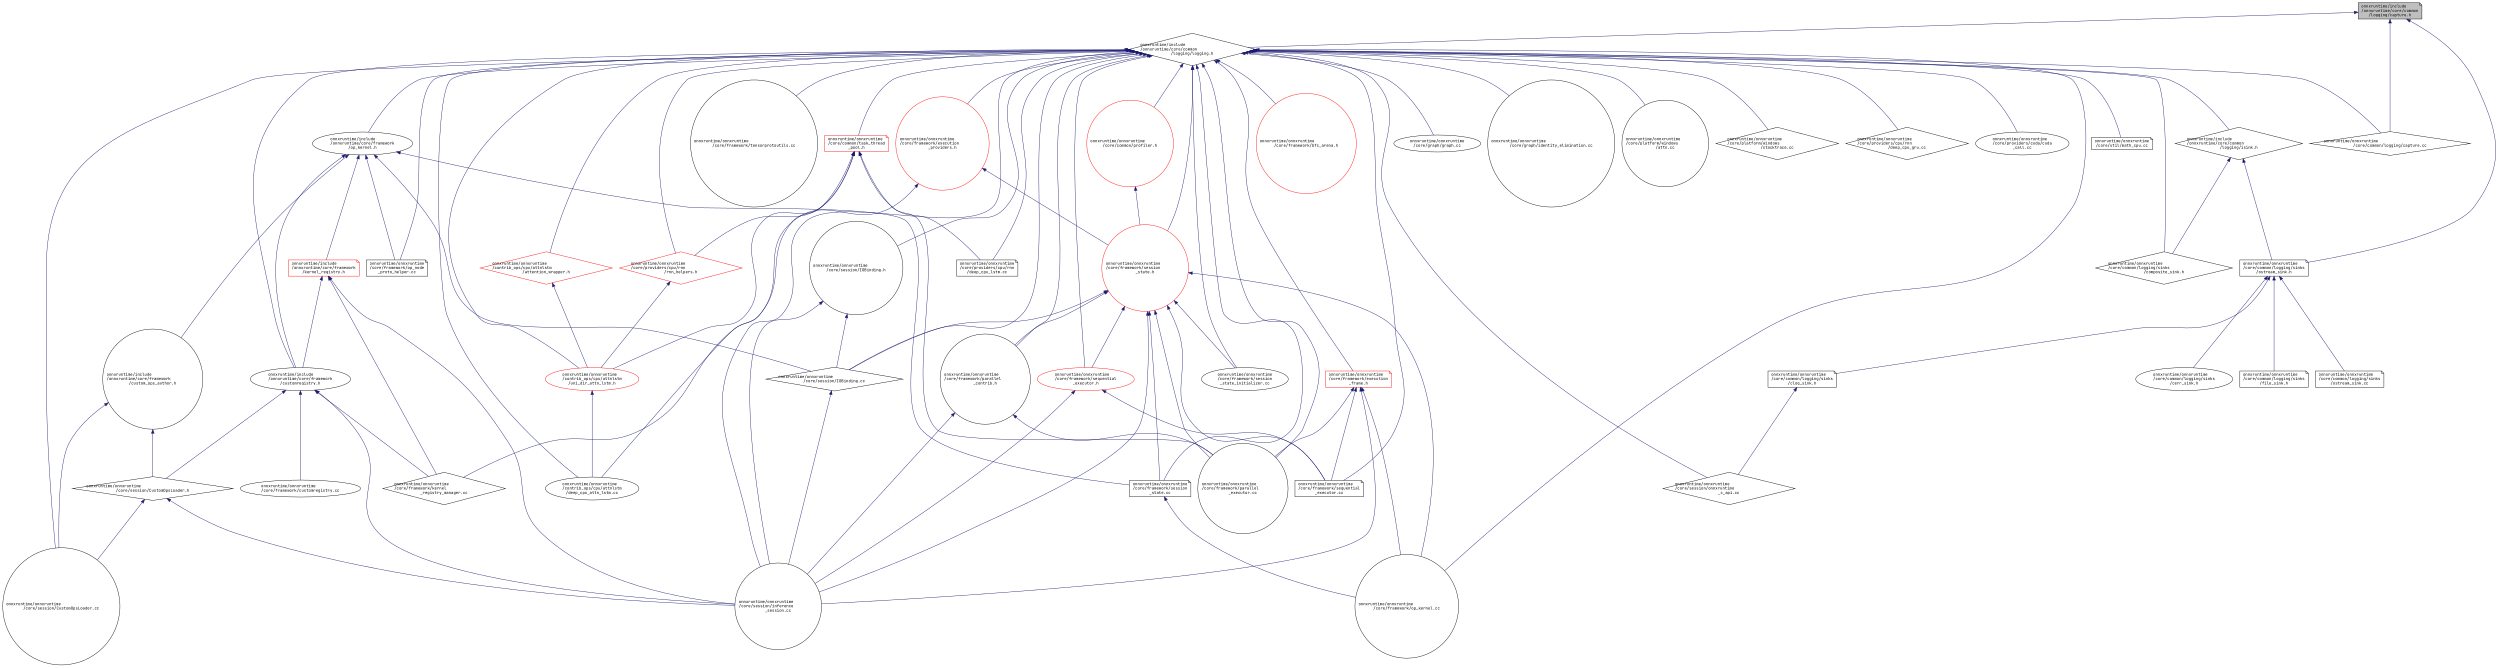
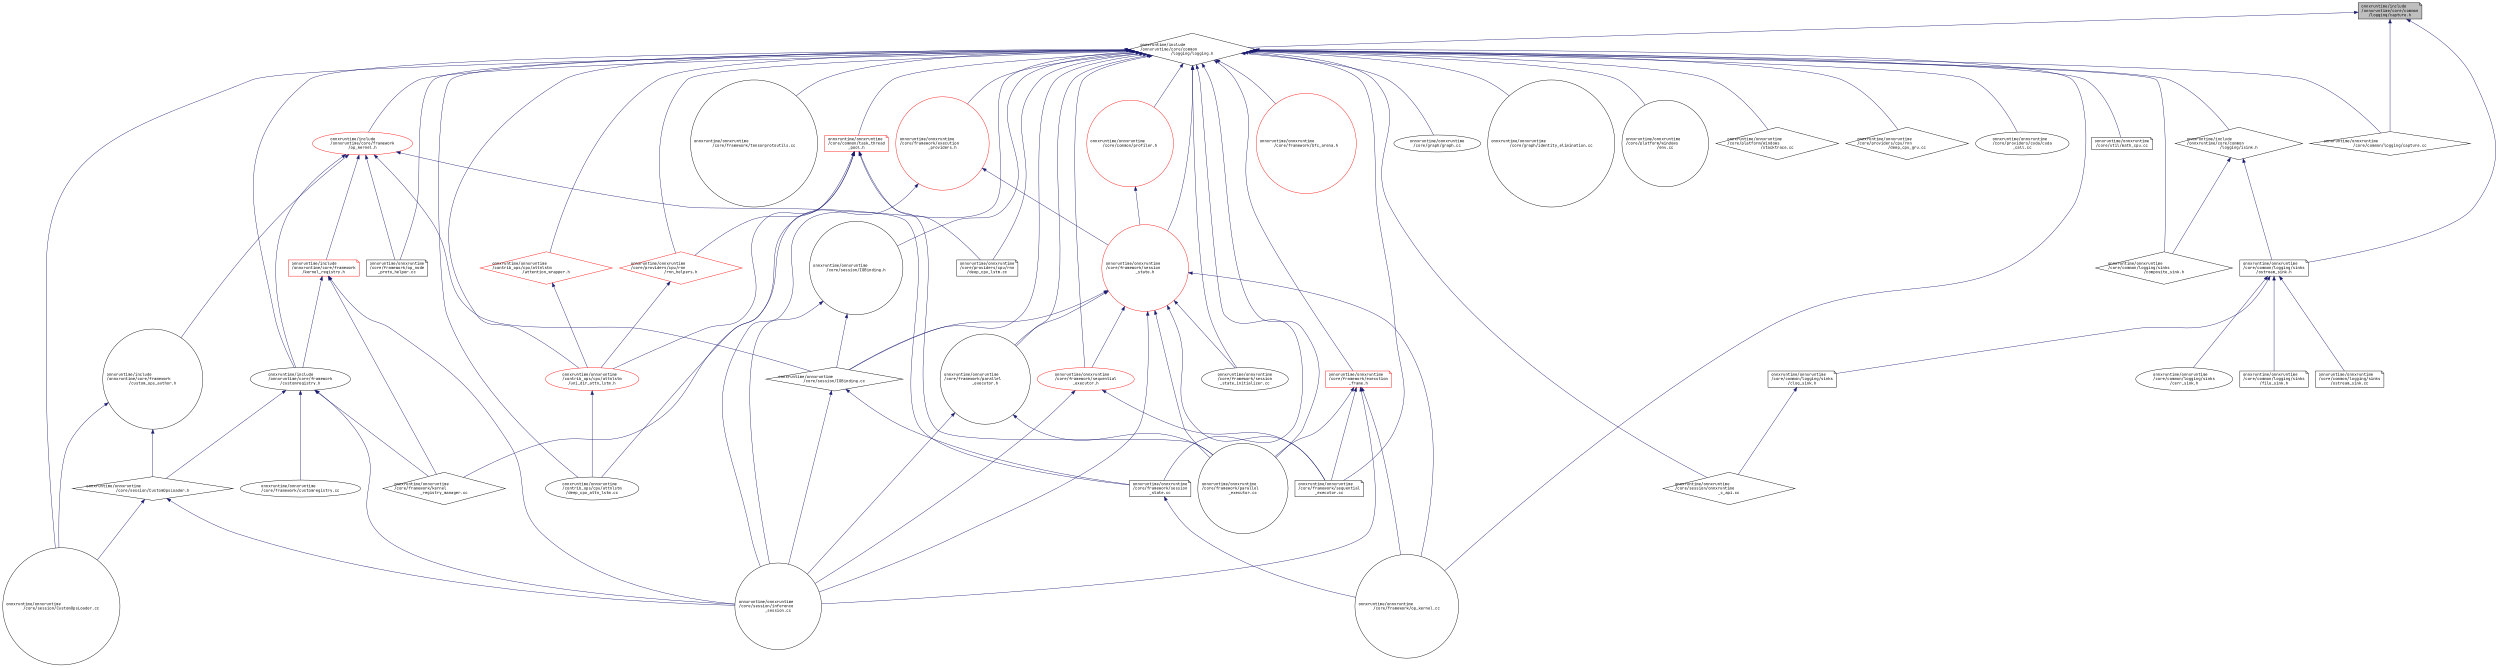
(363, 143) -> (363, 143)
(1665, 143) -> (1665, 143)
(985, 379) -> (985, 379)
(1155, 398) -> (983, 455)
